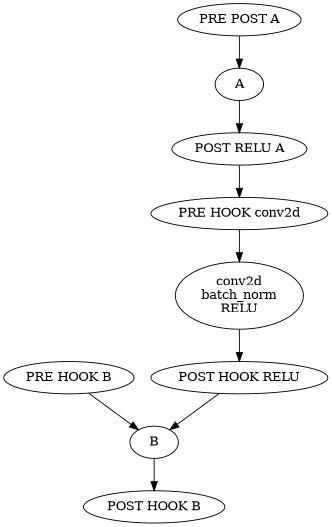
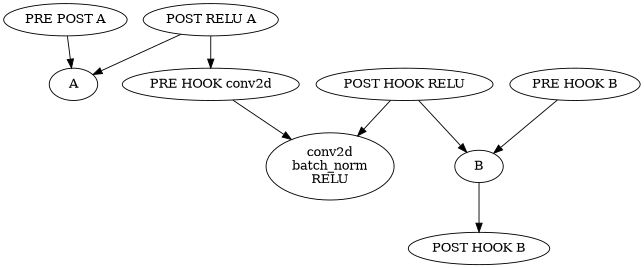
(239, 112) -> (141, 52)
(239, 341) -> (377, 115)
